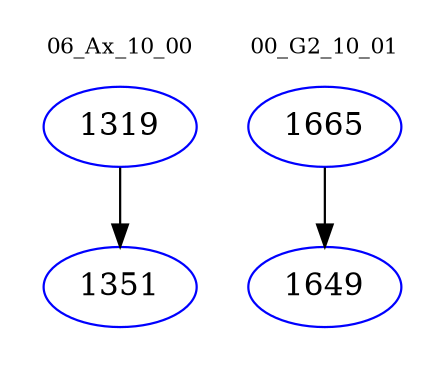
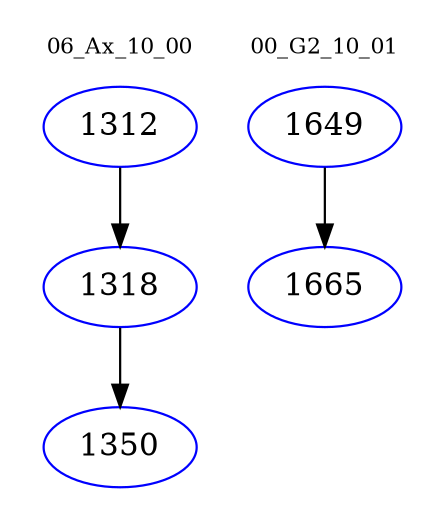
none -> (120, 127)
(120, 127) -> (120, 287)
(325, 196) -> (325, 196)
(120, 287) -> (120, 447)
